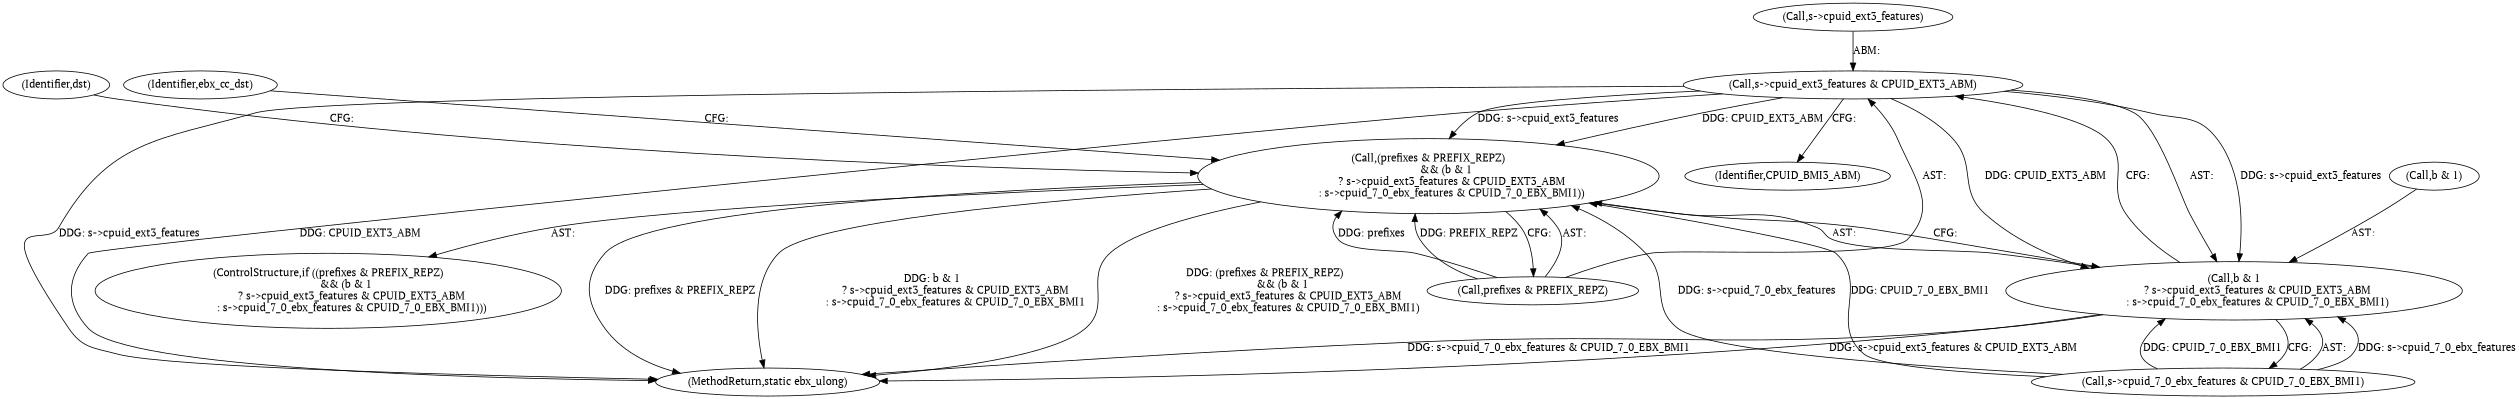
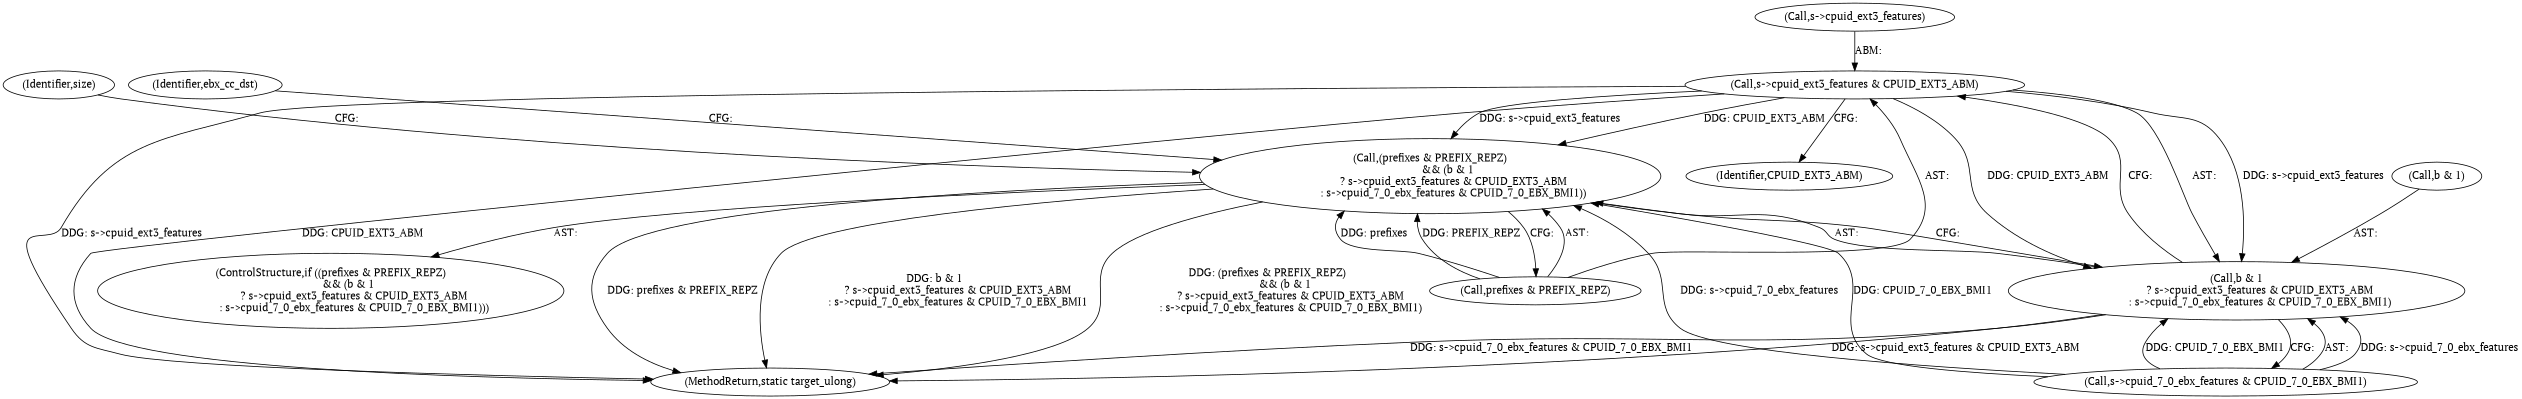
(56, 85) -> (59, 85)
(1788, 176) -> (1789, 176)
(768, 382) -> (770, 382)
